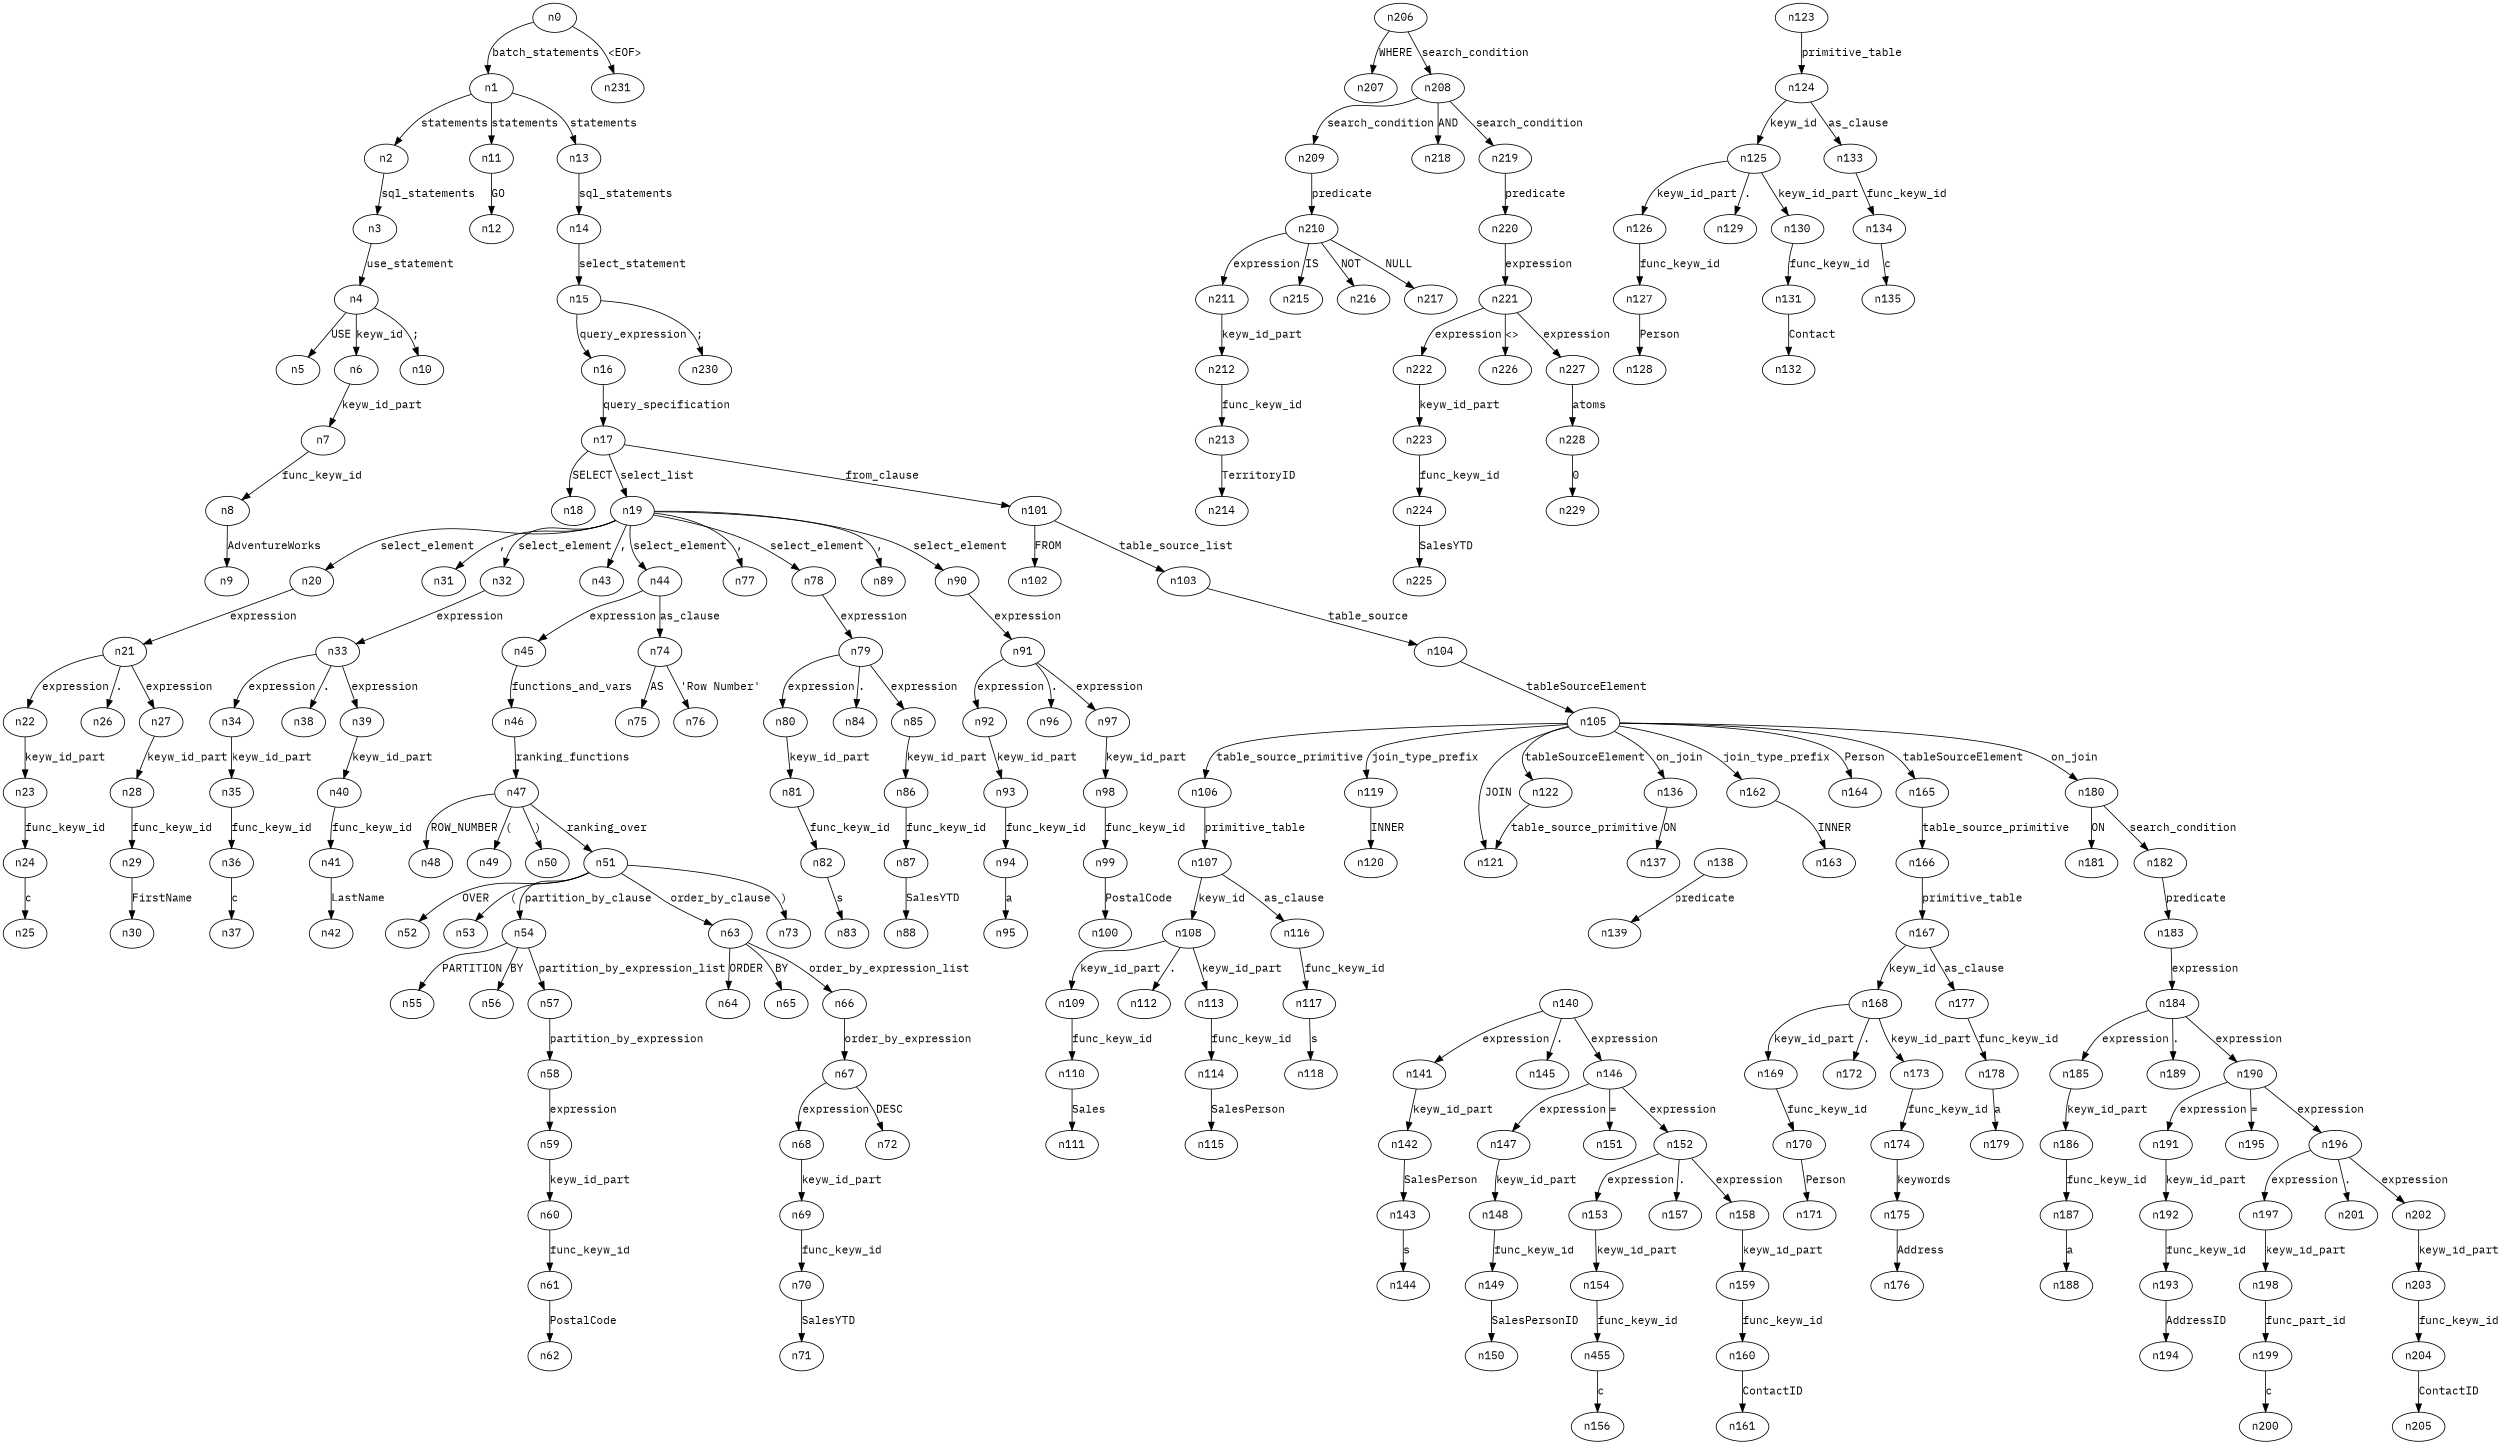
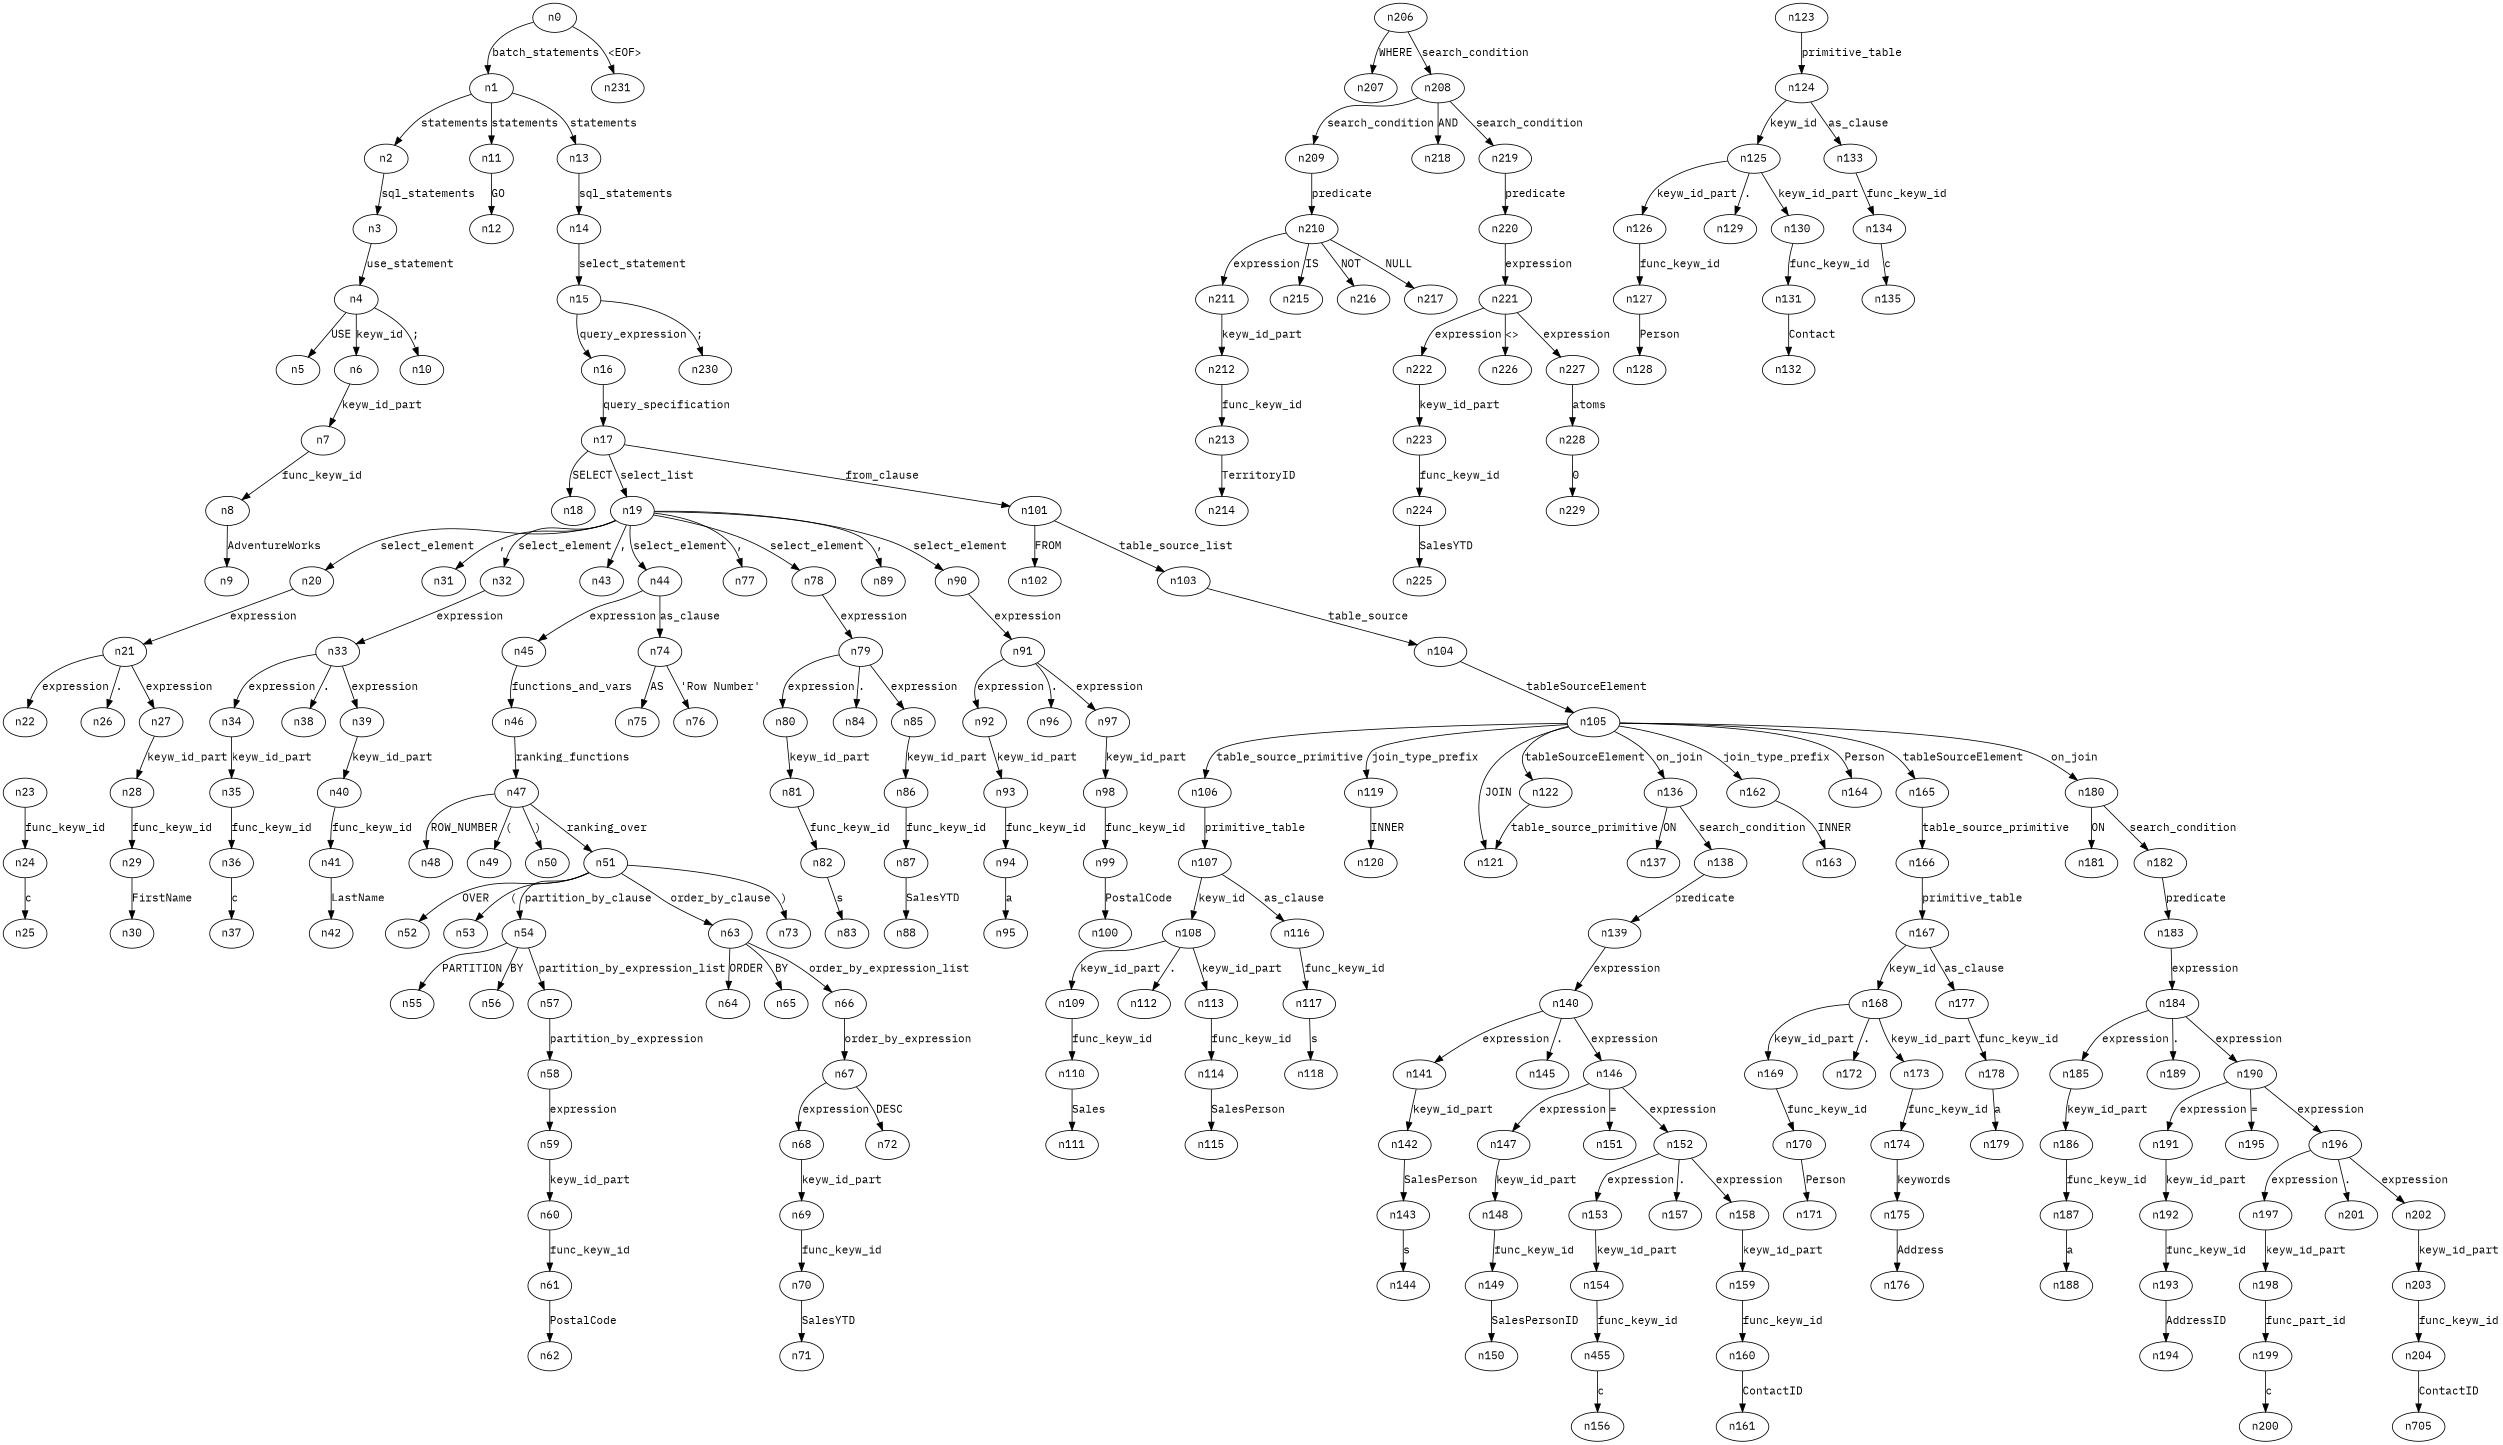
(25, 753) -> none
none -> (1693, 825)
none -> (1593, 965)
(2419, 1427) -> (2419, 1427)
